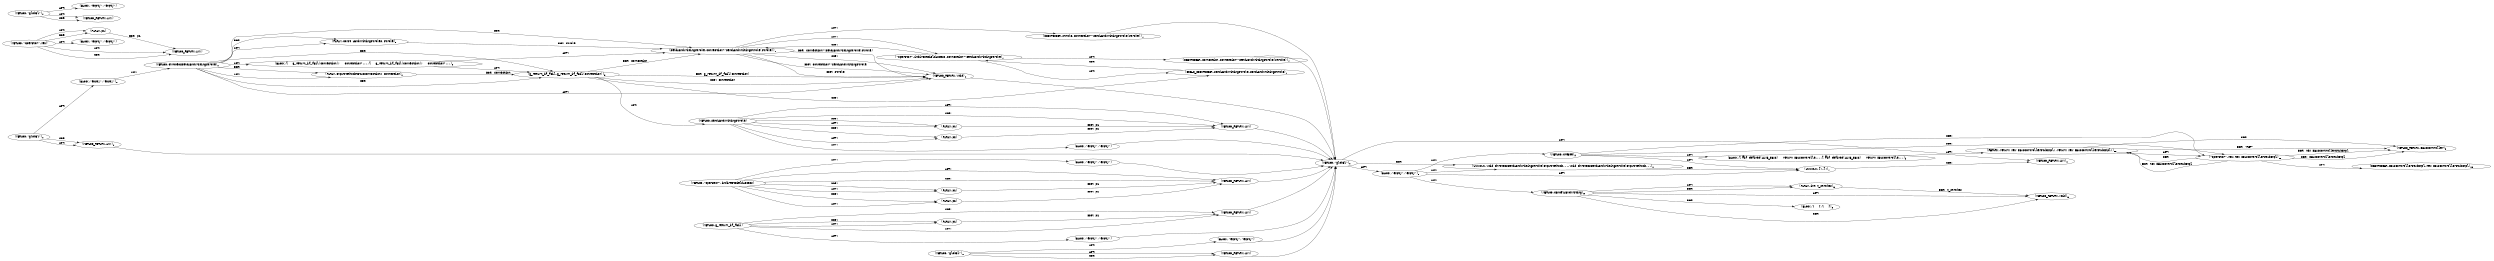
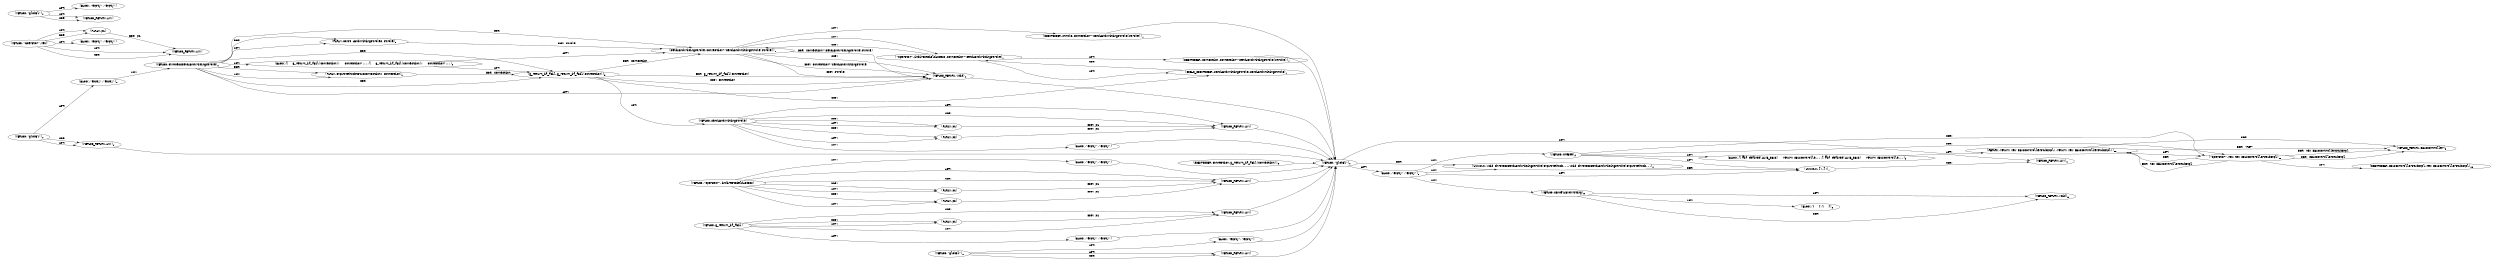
none -> (1236, 163)
(1817, 186) -> none
(1691, 201) -> (1691, 201)
